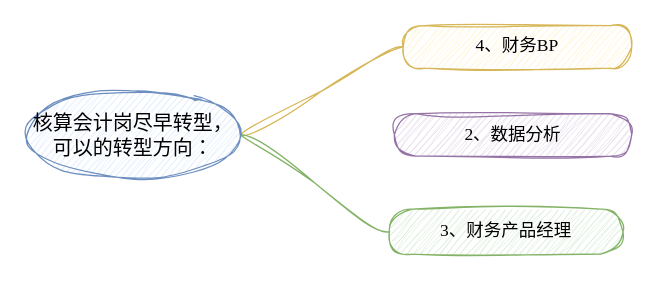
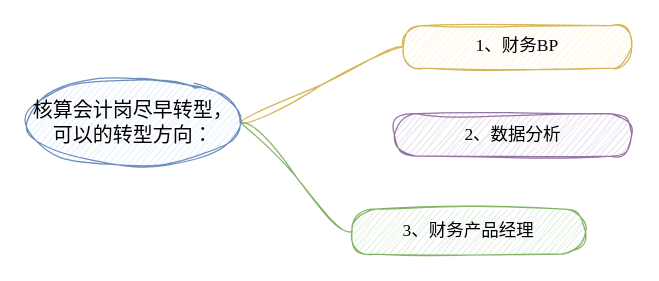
(518, 47) -> (518, 47)
(133, 135) -> (133, 123)
(506, 232) -> (469, 232)
